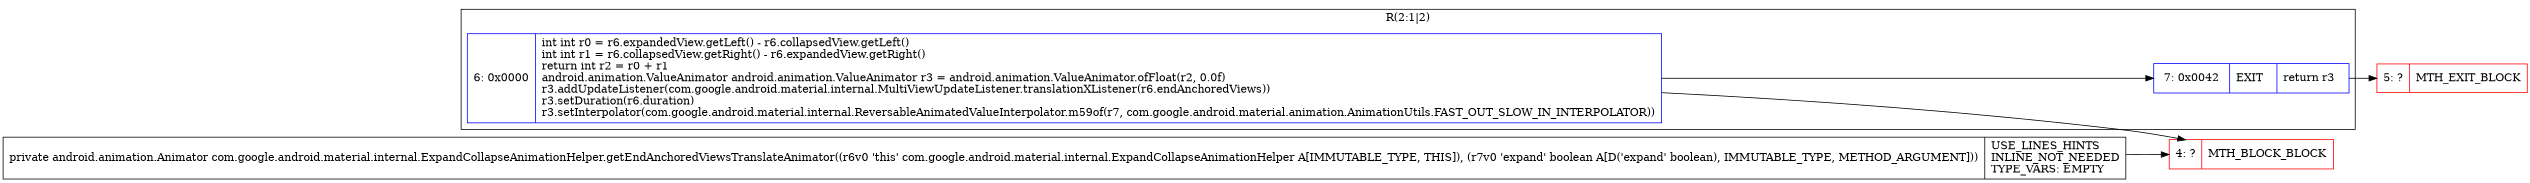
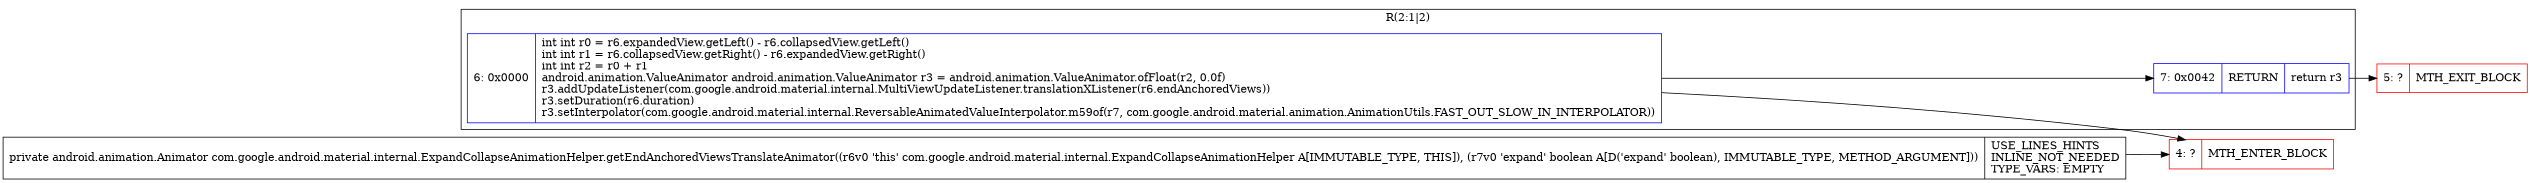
(605, 66) -> (595, 66)
(2249, 78) -> (2253, 78)
(2267, 154) -> (2268, 154)
